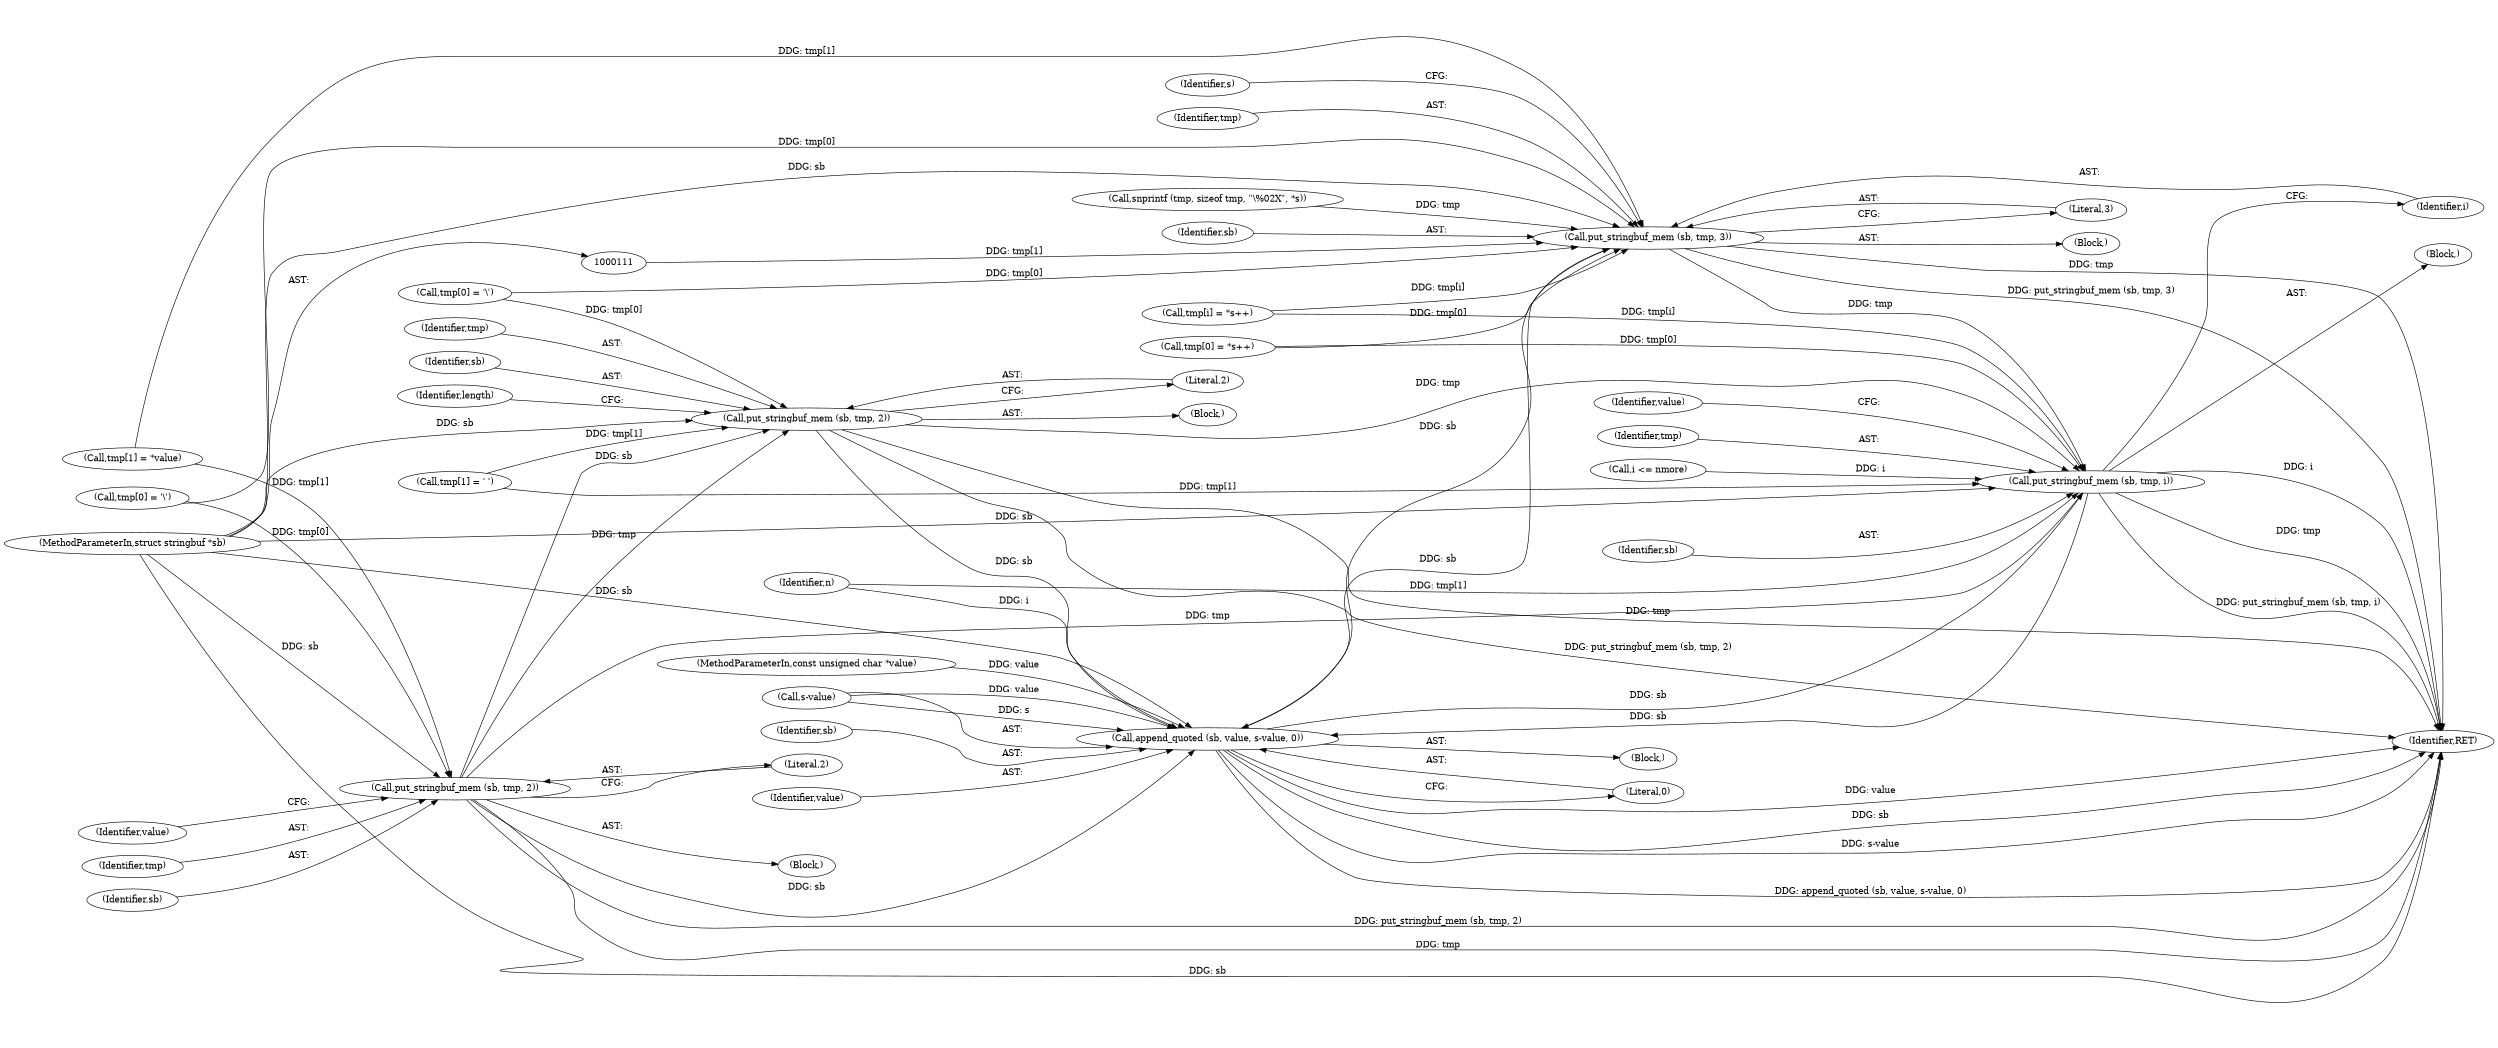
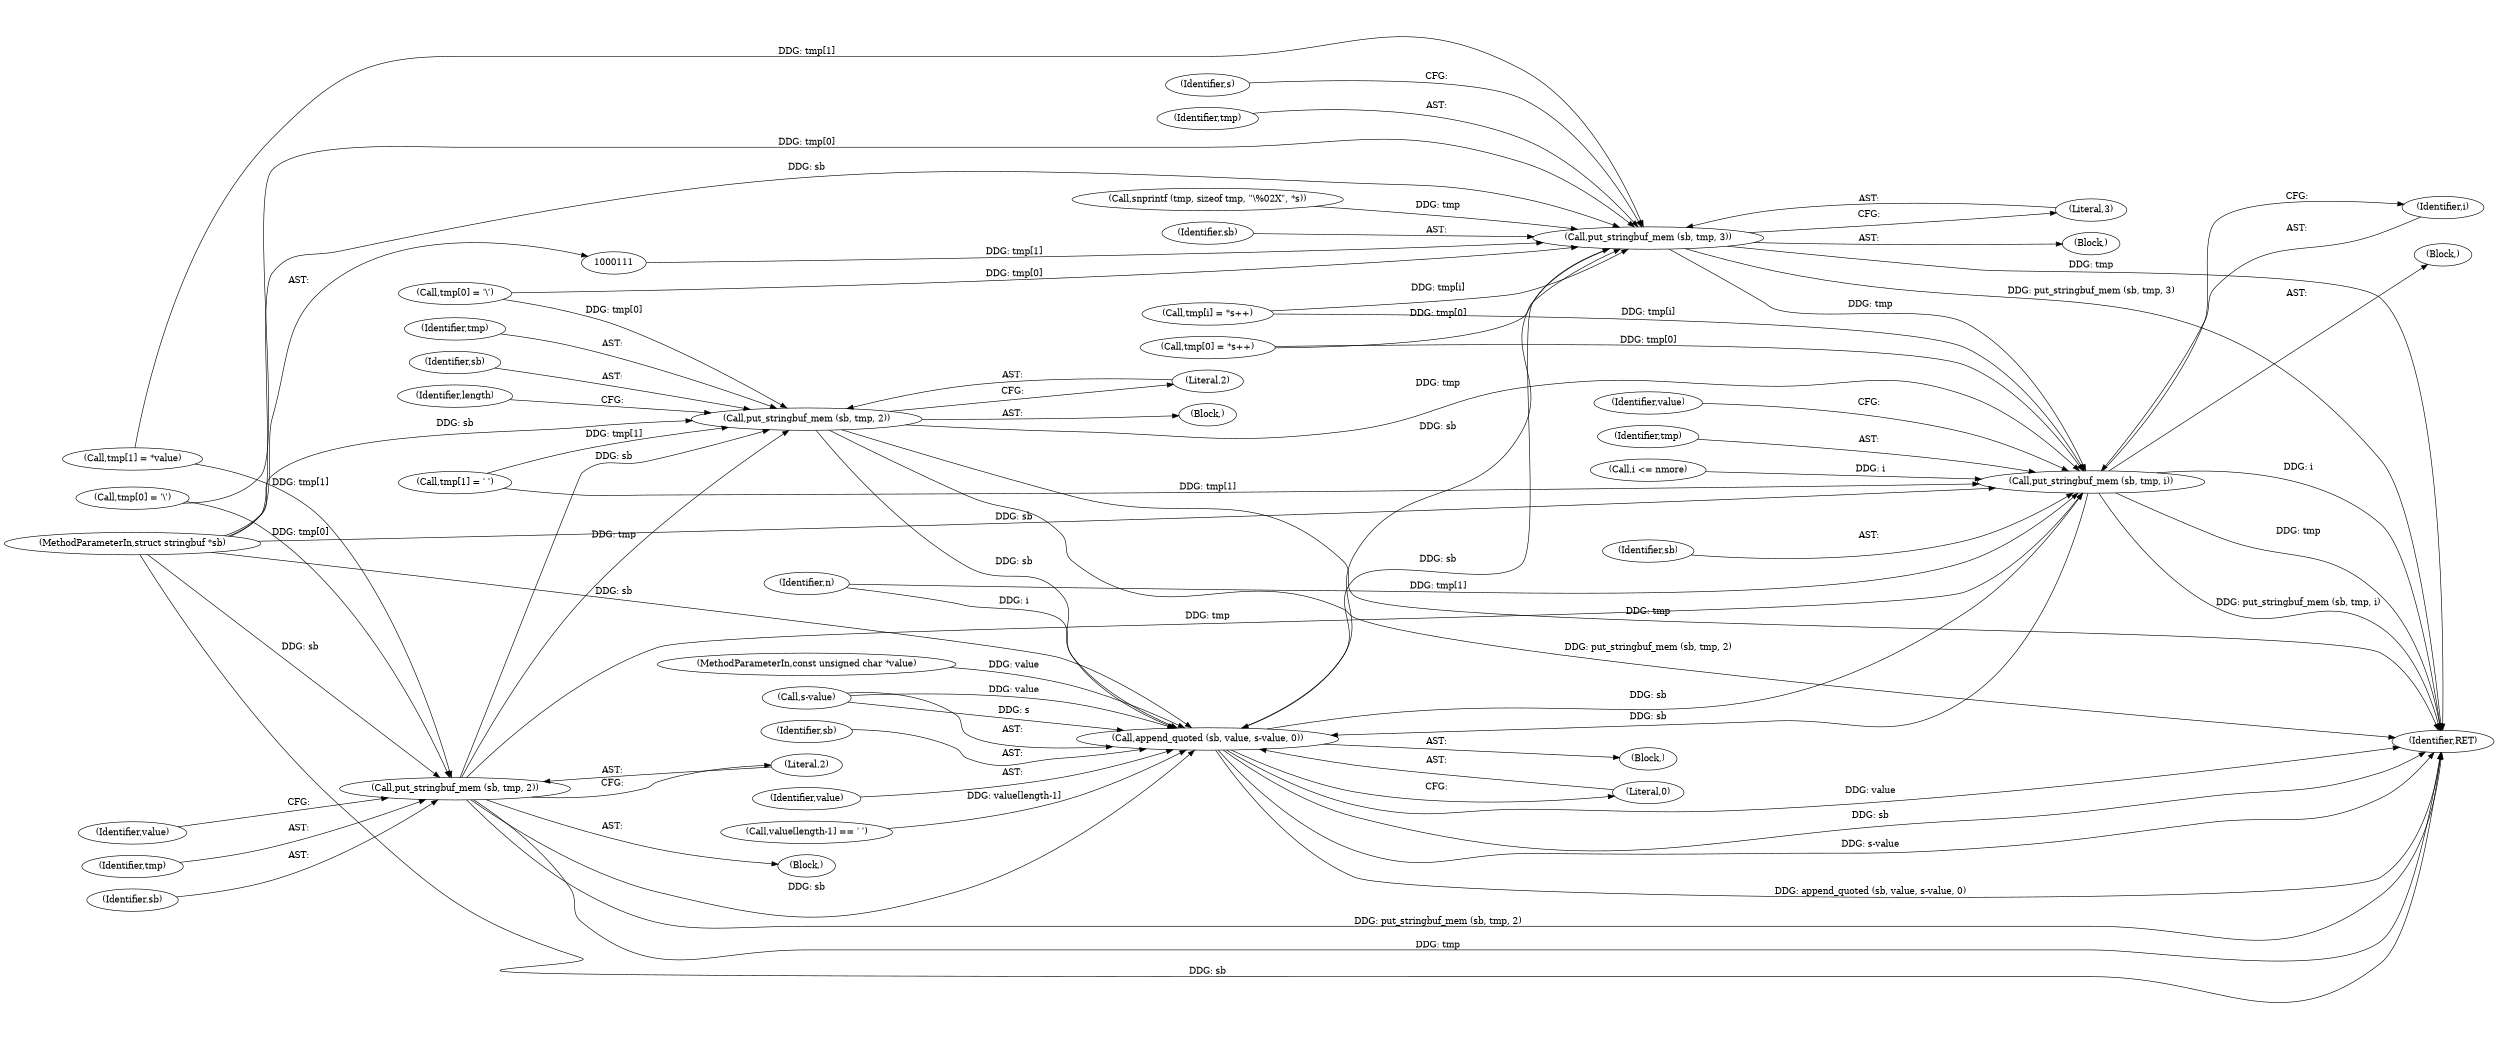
(2045, 182) -> (2219, 284)
none -> (807, 832)
